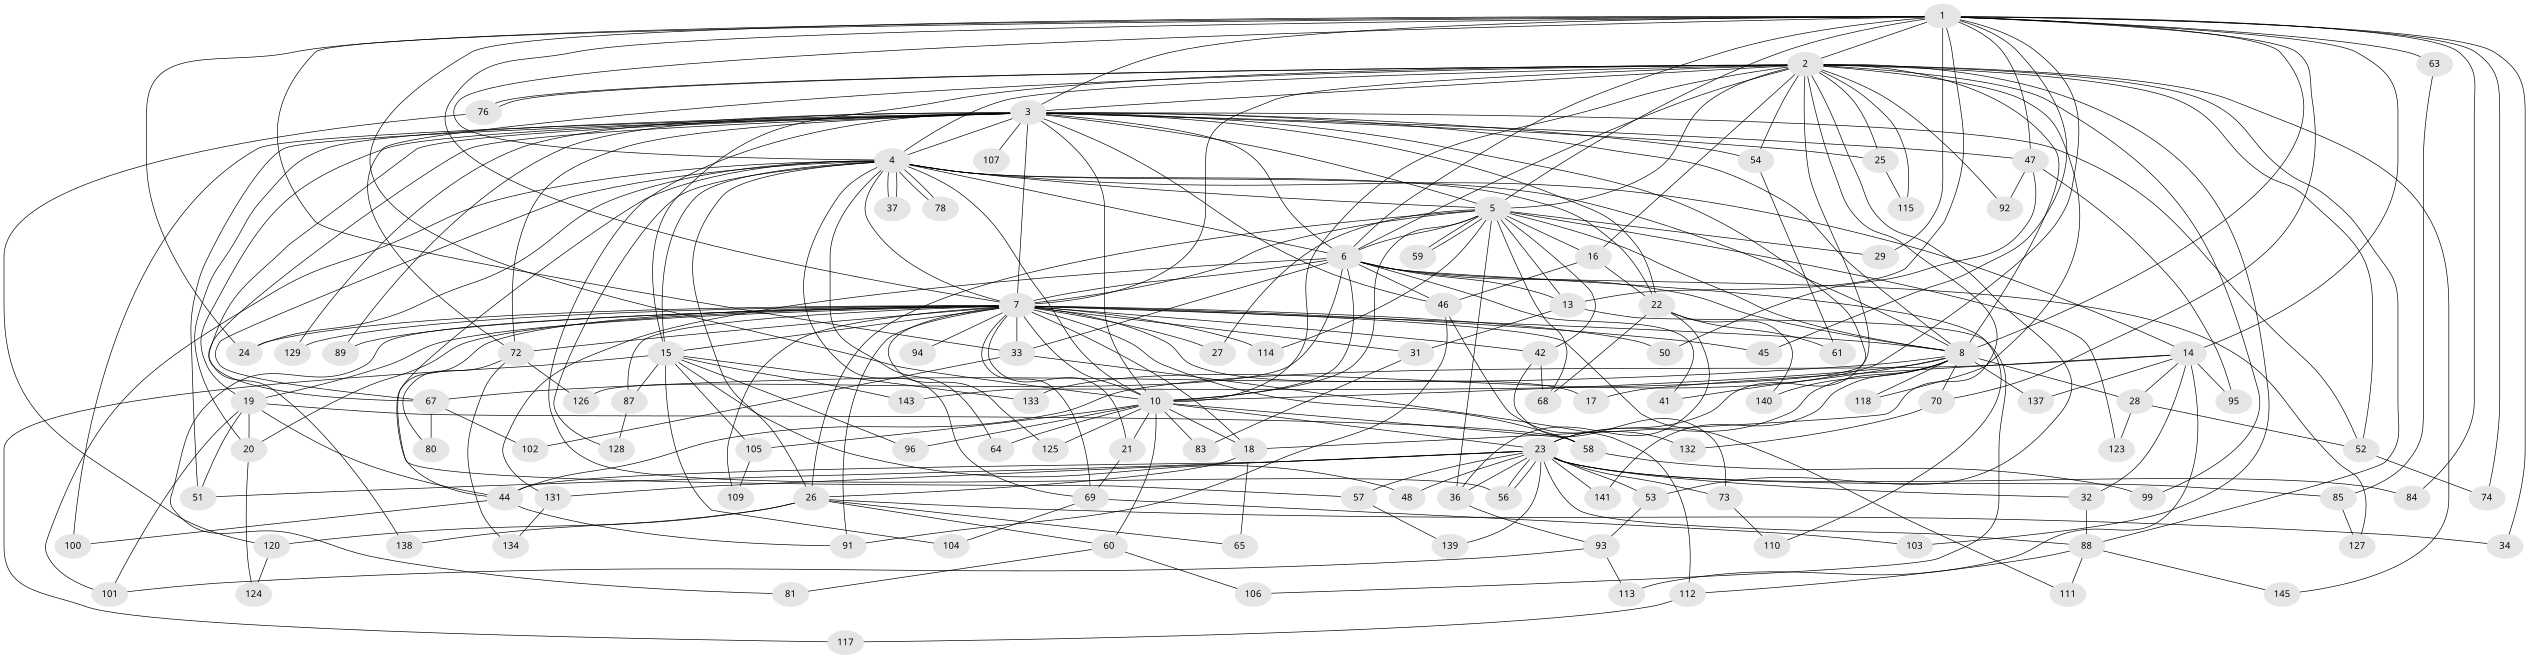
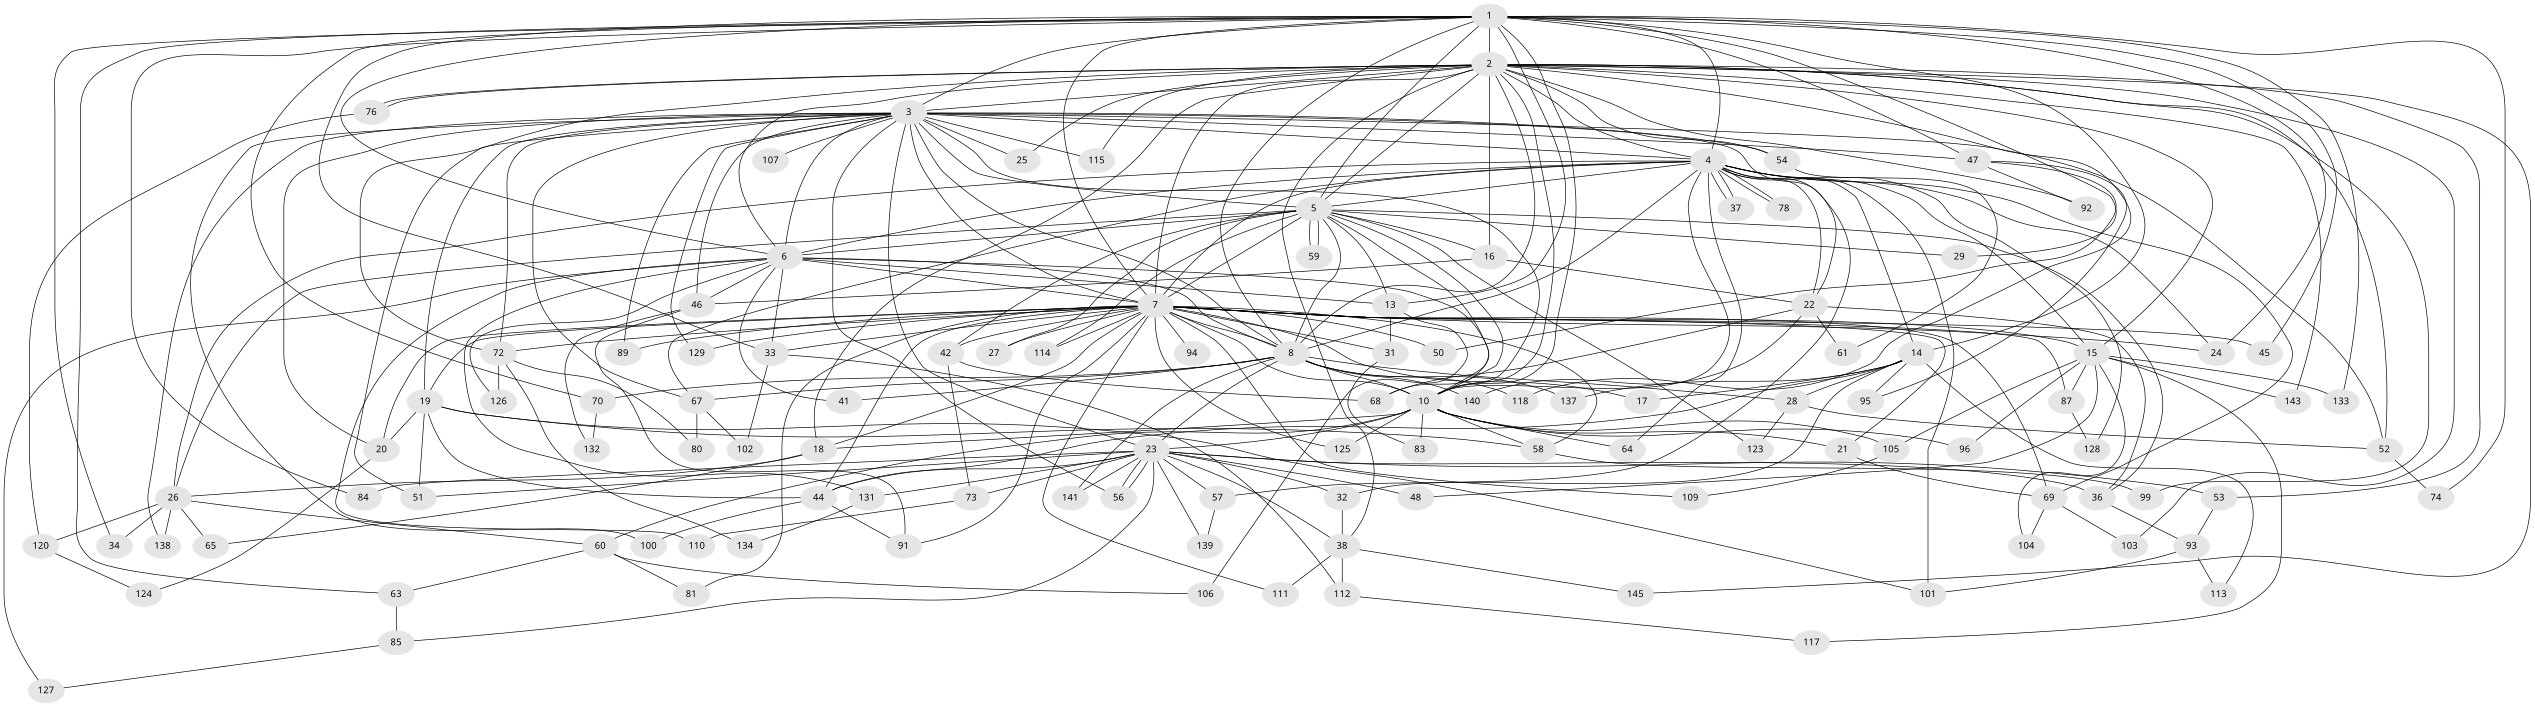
(1893, 185) -> (1003, 137)
(2087, 546) -> (1342, 546)
none -> (498, 570)
